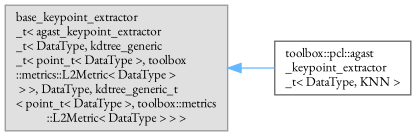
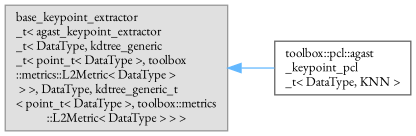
(343, 68) -> (343, 68)
